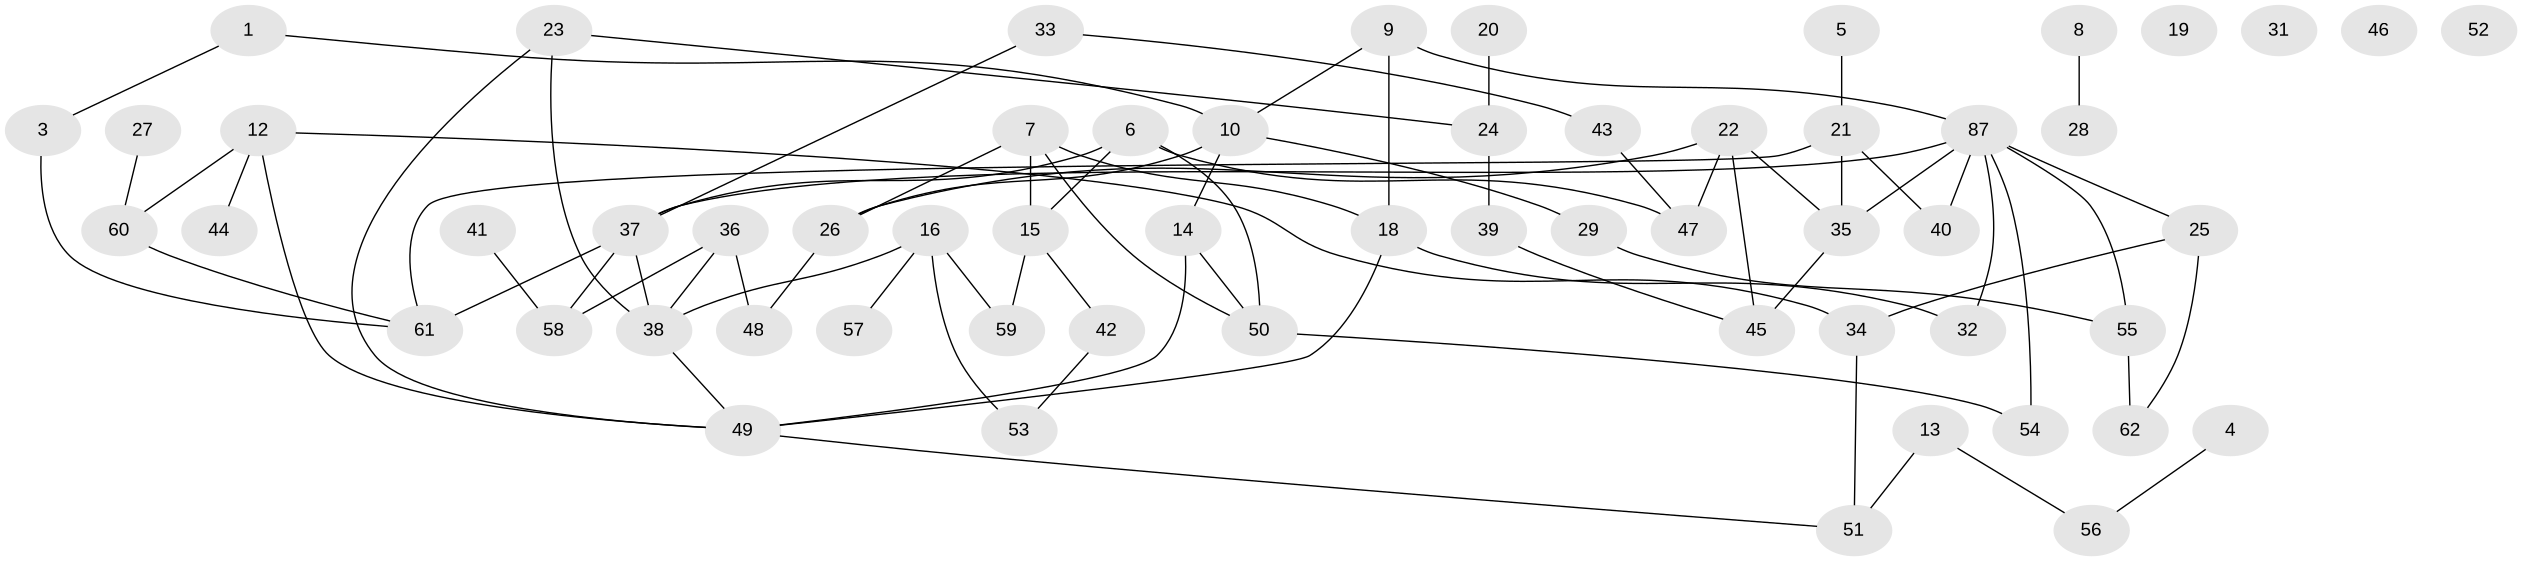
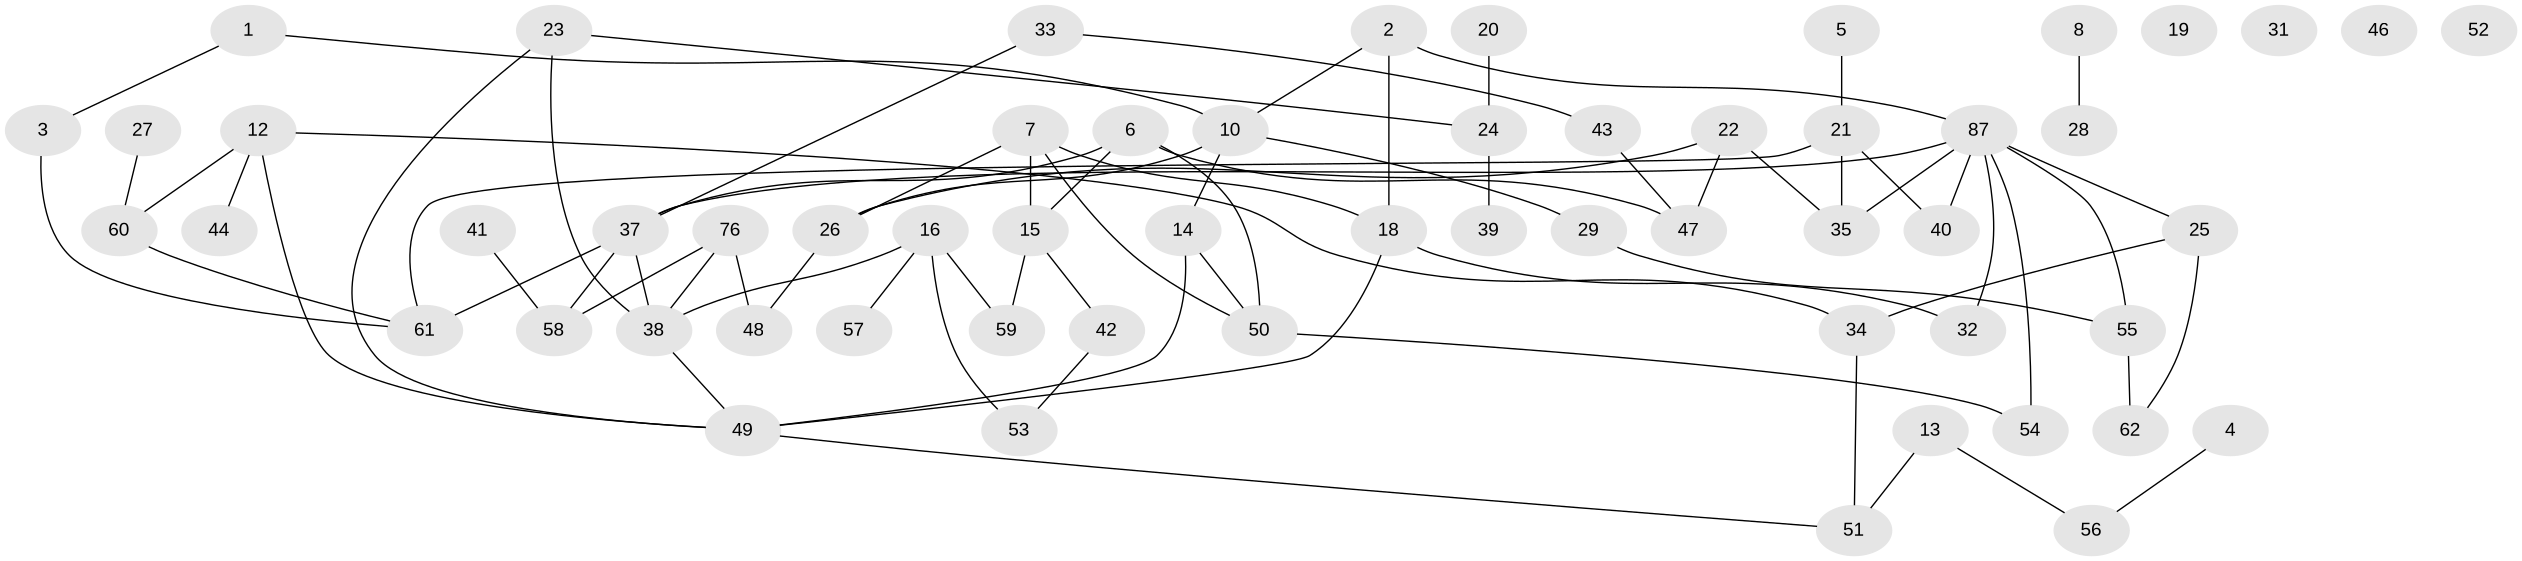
(1389, 31) -> (1389, 31)
(731, 231) -> (731, 231)
(1757, 331) -> none
